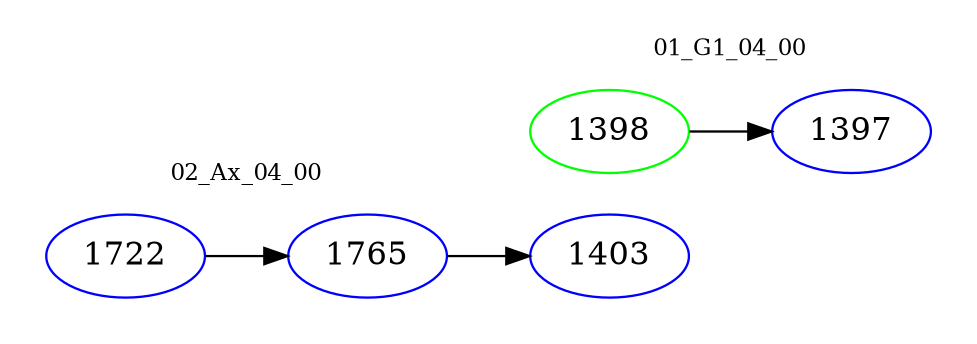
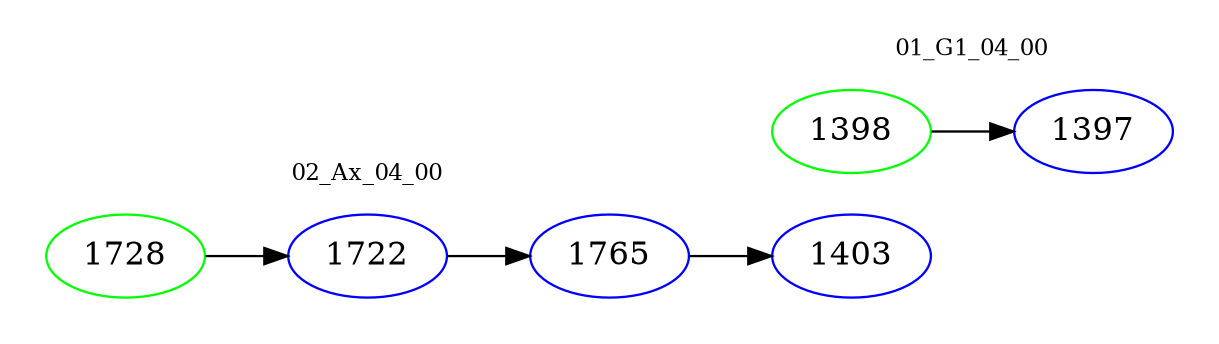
none -> (126, 256)
